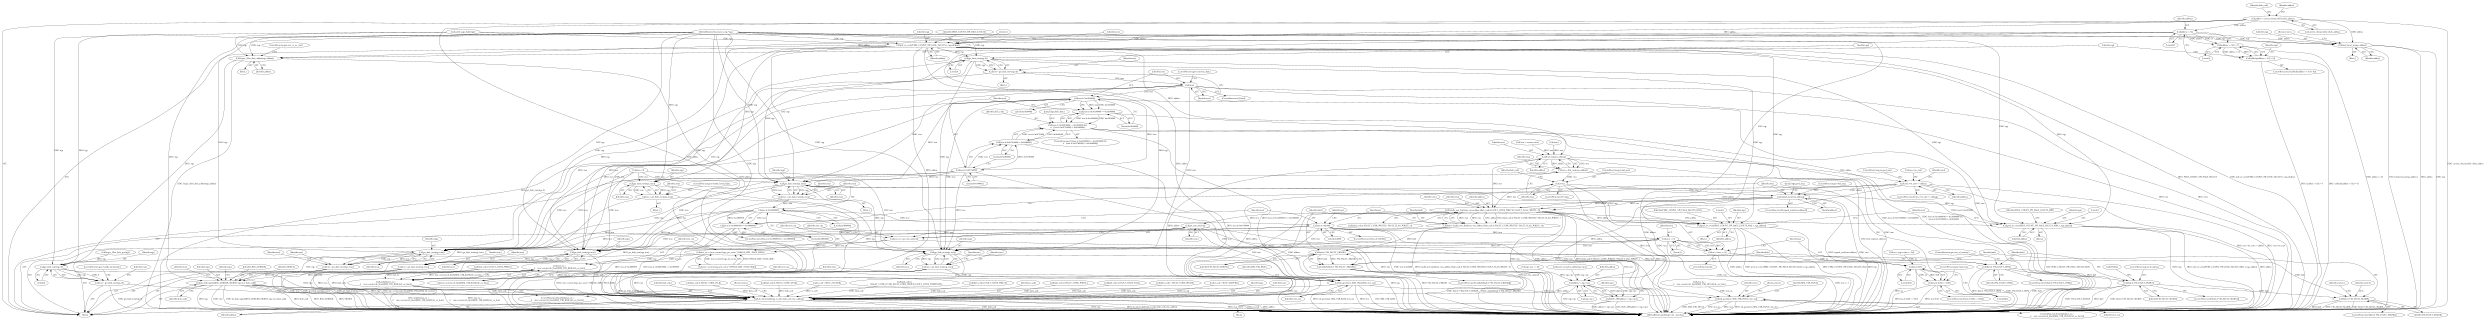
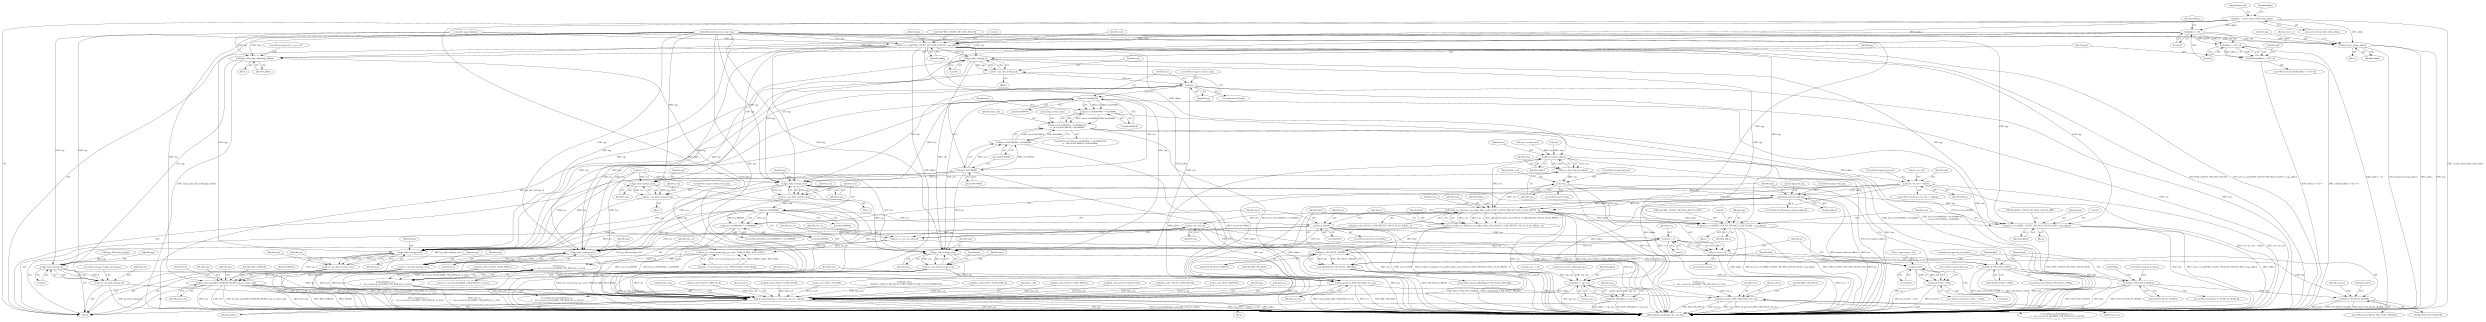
(1054, 112) -> (1053, 112)
